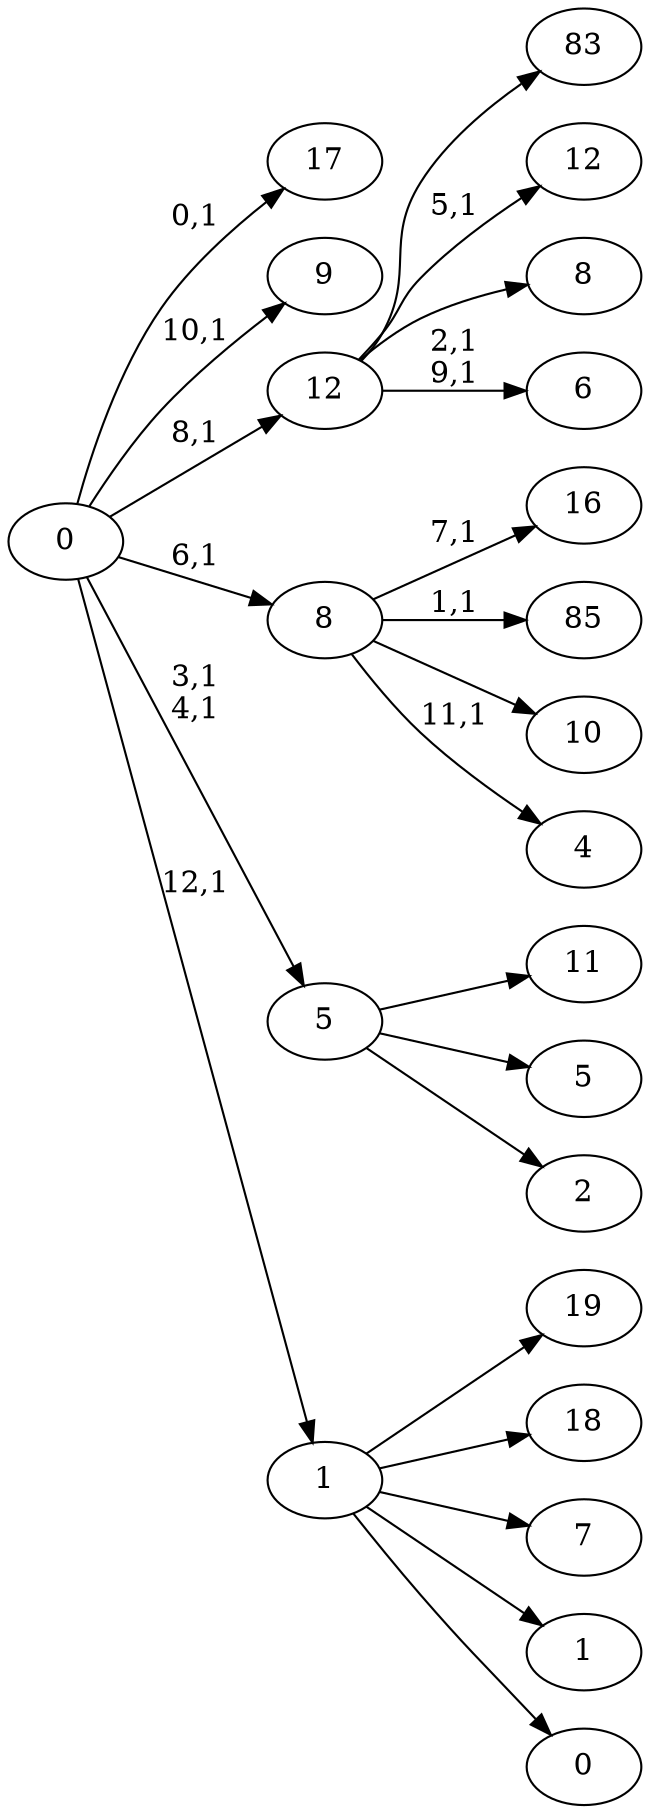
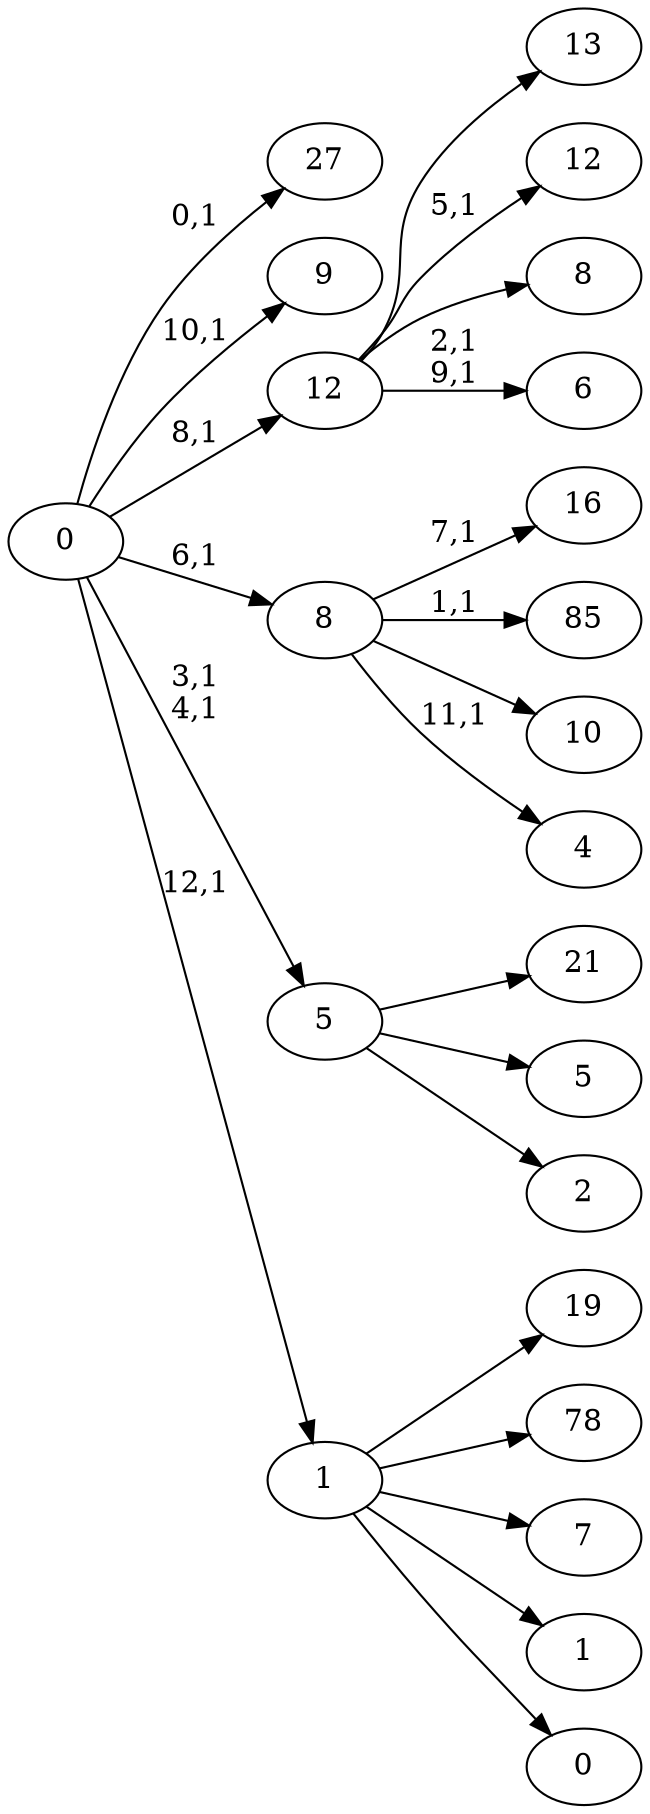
(584, 47) -> (584, 47)
(325, 161) -> (325, 161)
(584, 964) -> (584, 964)
(584, 1423) -> (584, 1423)
